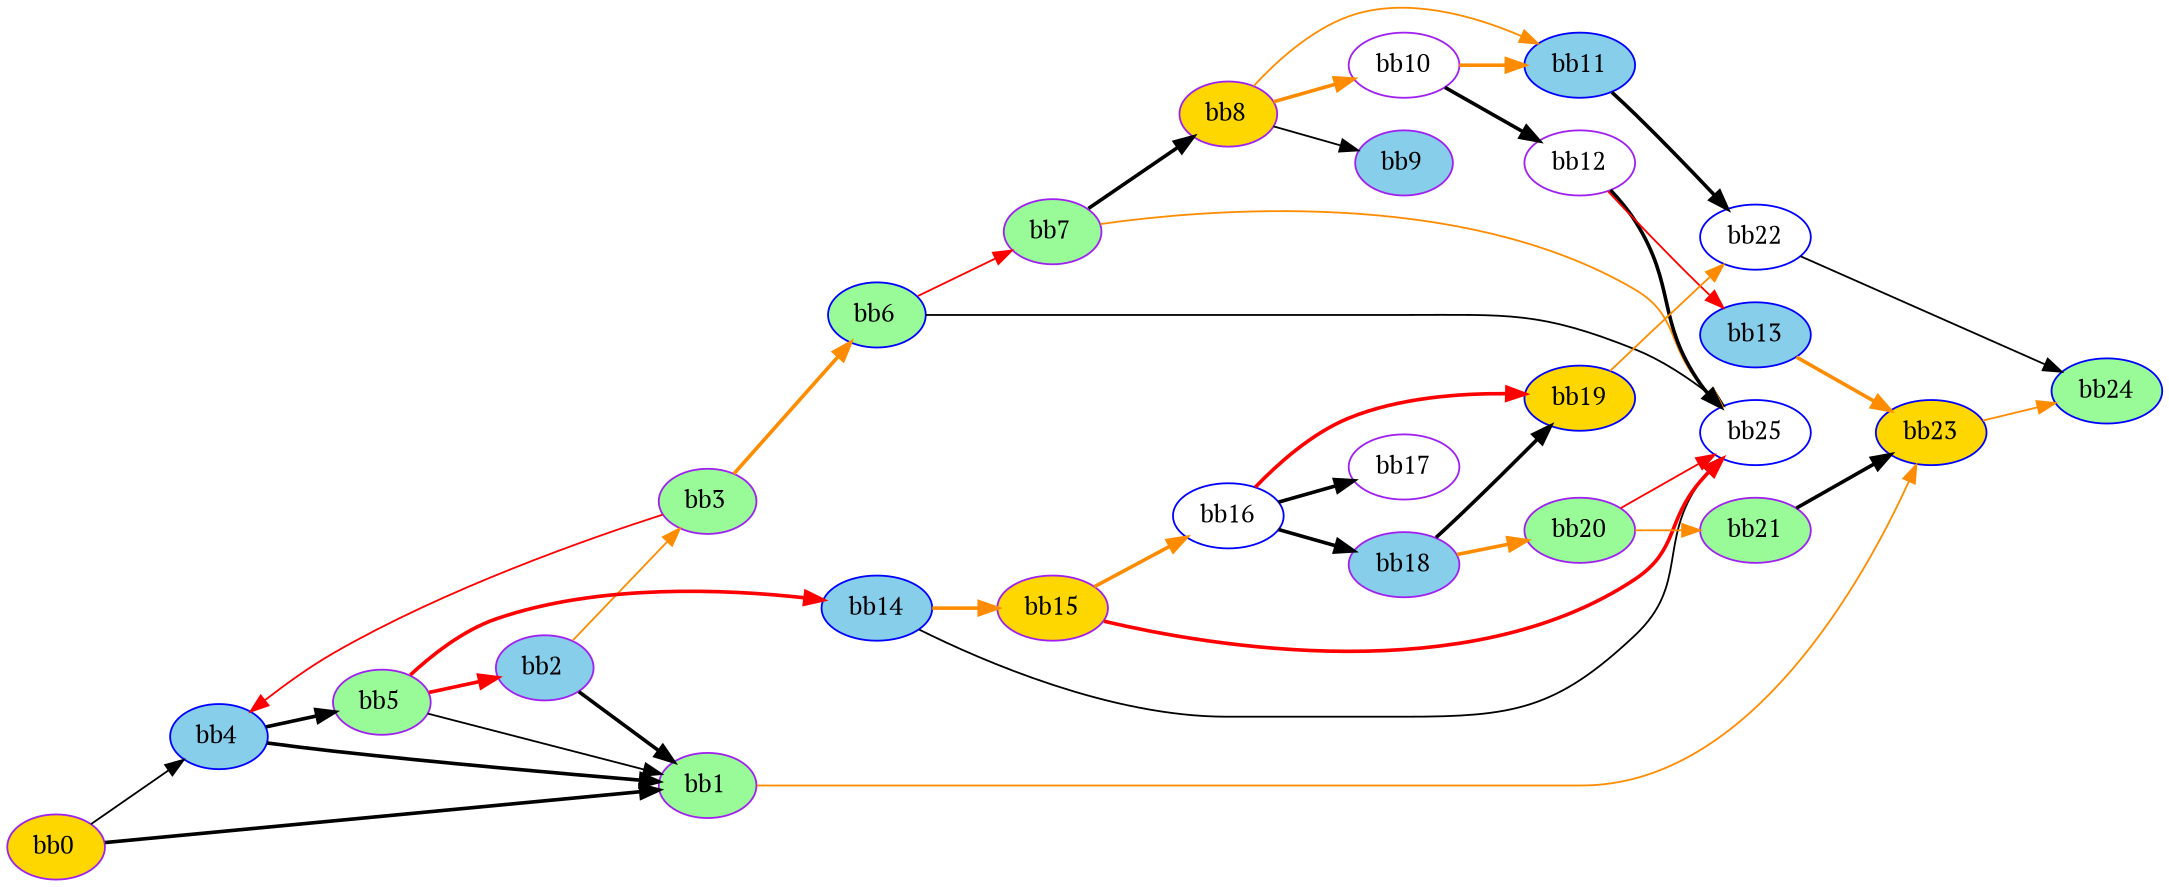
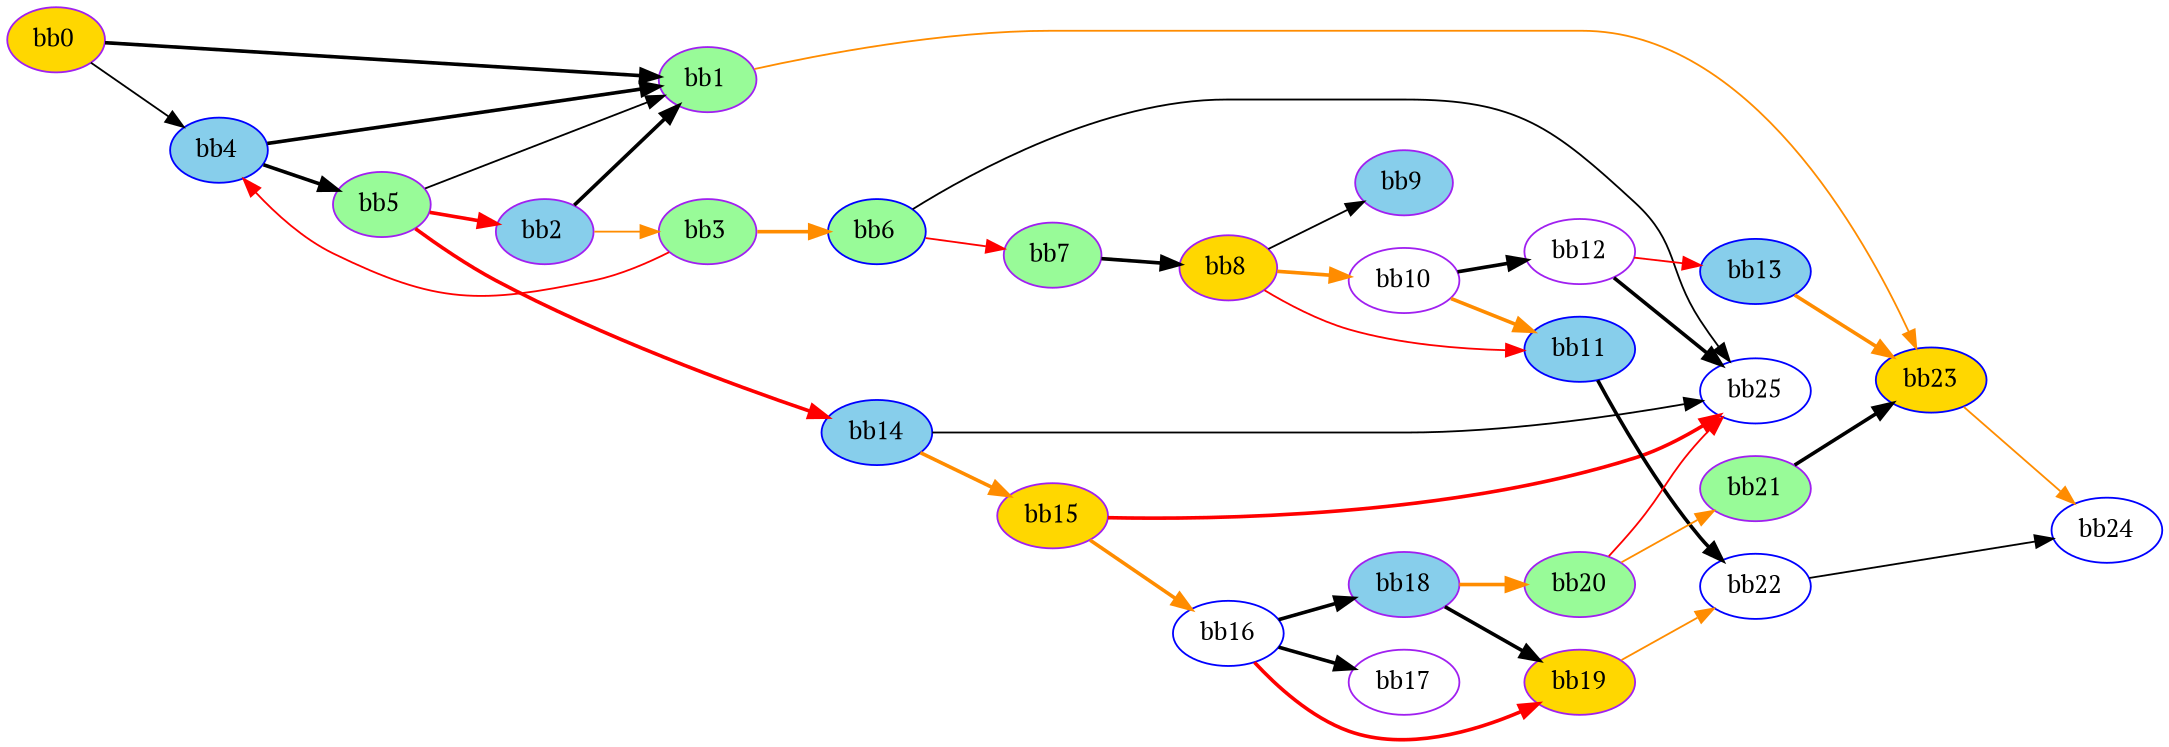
(1377, 10) -> (1380, 337)
(1438, 224) -> none
(2107, 391) -> (2107, 530)
(1580, 398) -> (1580, 682)
